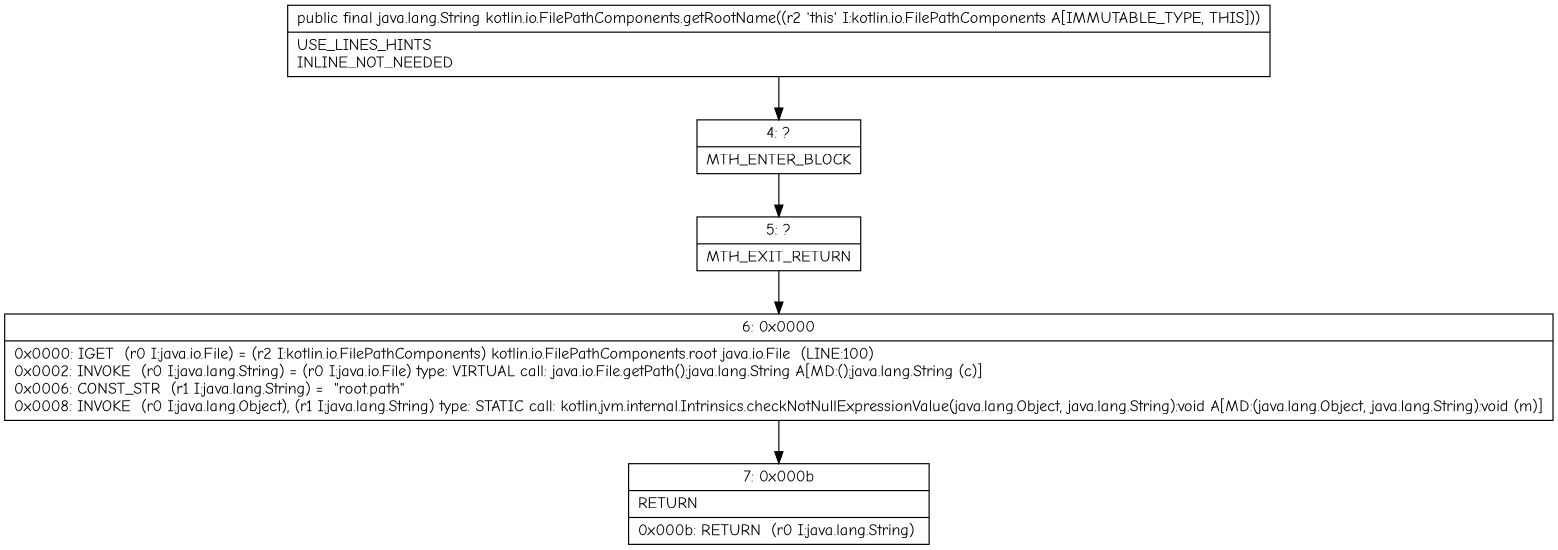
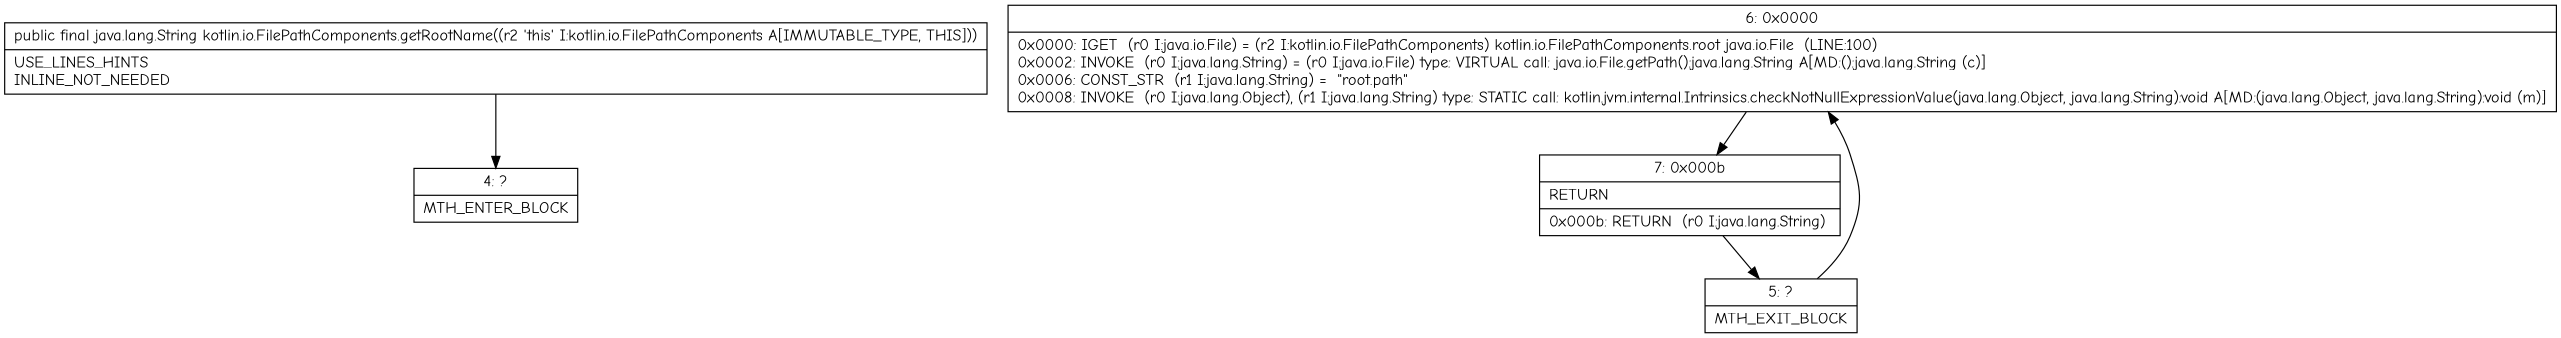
(779, 189) -> (1737, 253)
(779, 257) -> (1781, 319)
